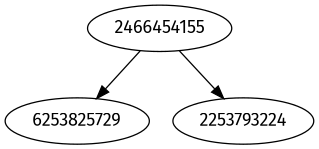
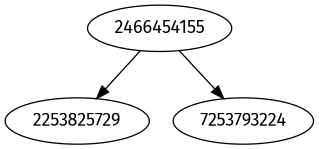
(77, 121) -> (77, 121)
(243, 121) -> (243, 121)
